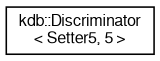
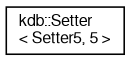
(80, 31) -> (65, 31)
